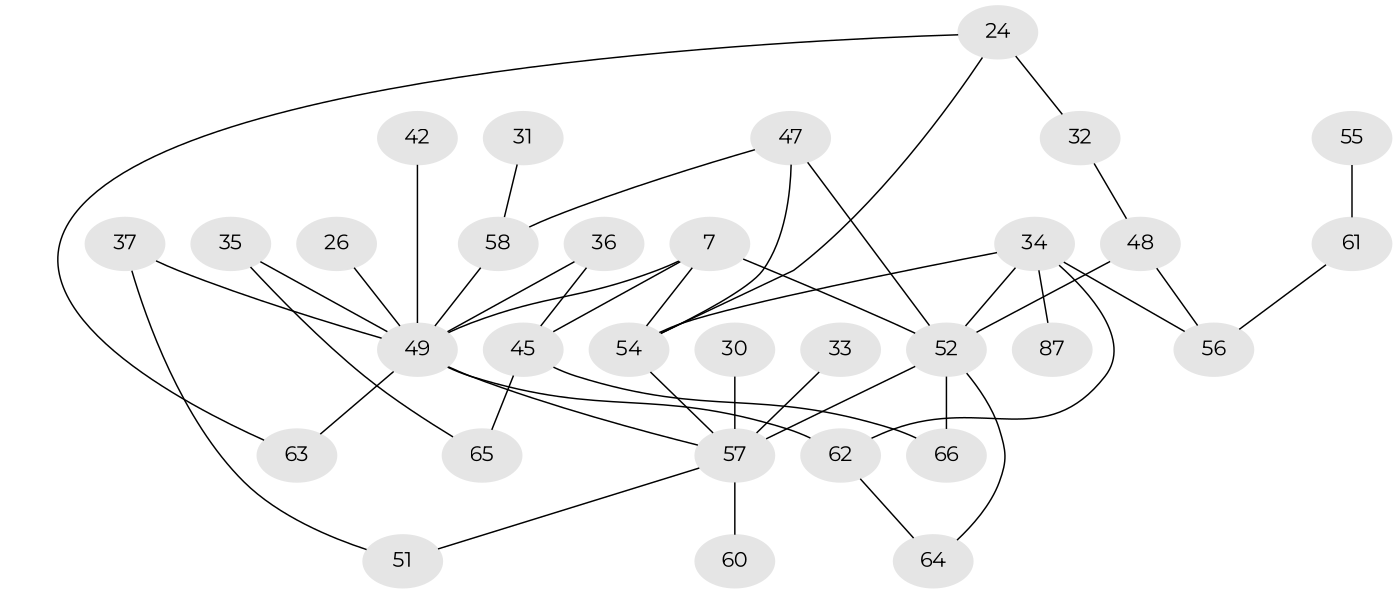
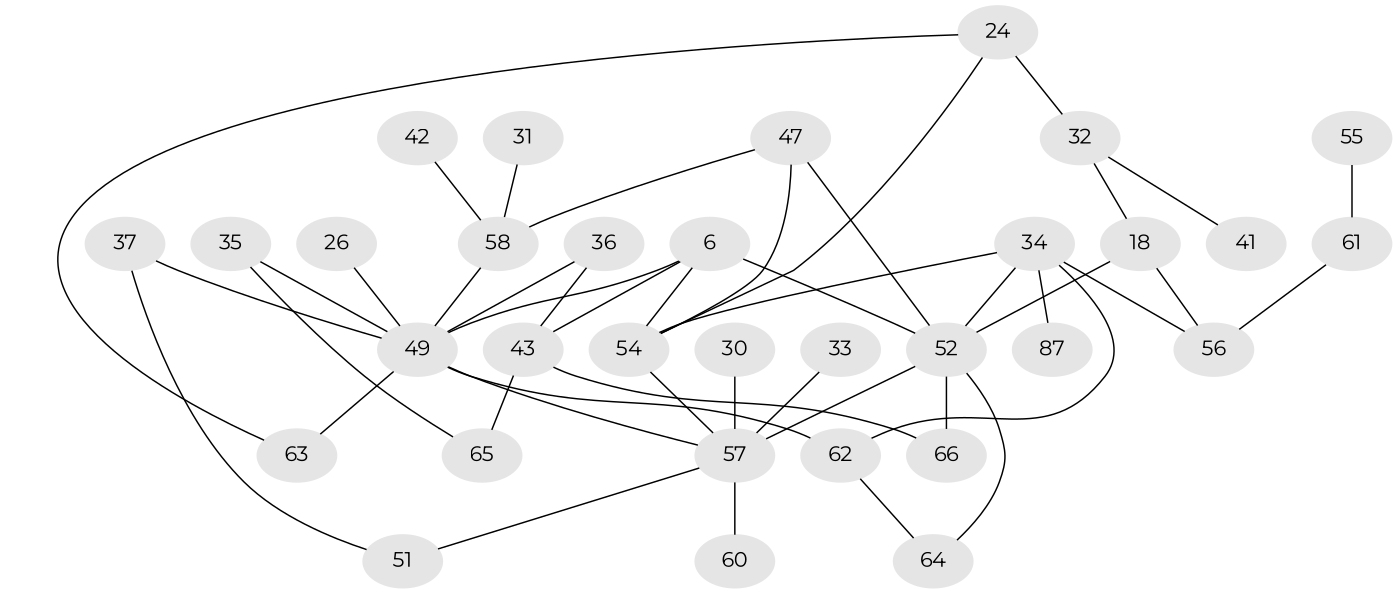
(417, 244) -> (458, 191)
(710, 244) -> (710, 244)
(1140, 244) -> (1140, 244)
none -> (1246, 244)
(523, 350) -> (523, 350)
